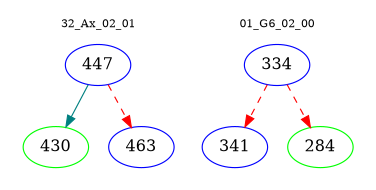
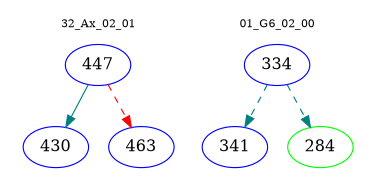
(259, 101) -> (259, 101)
(296, 101) -> (296, 101)
(56, 147) -> (56, 147)
